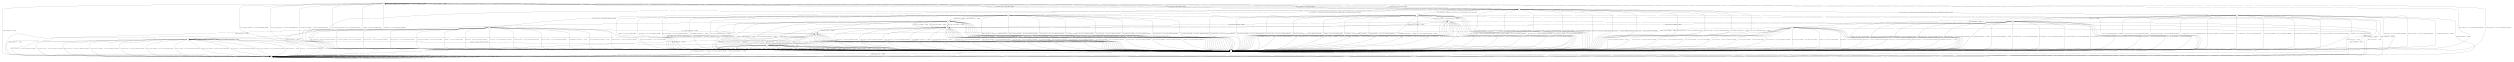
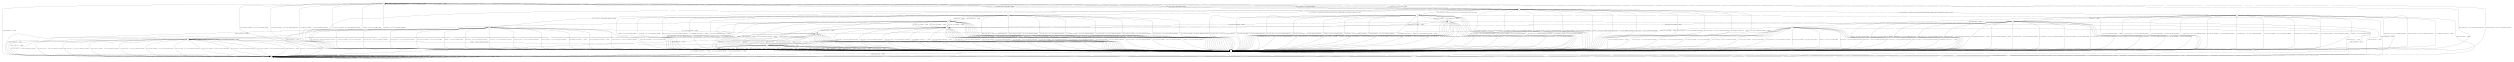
(2364, 45) -> (251, 38)
